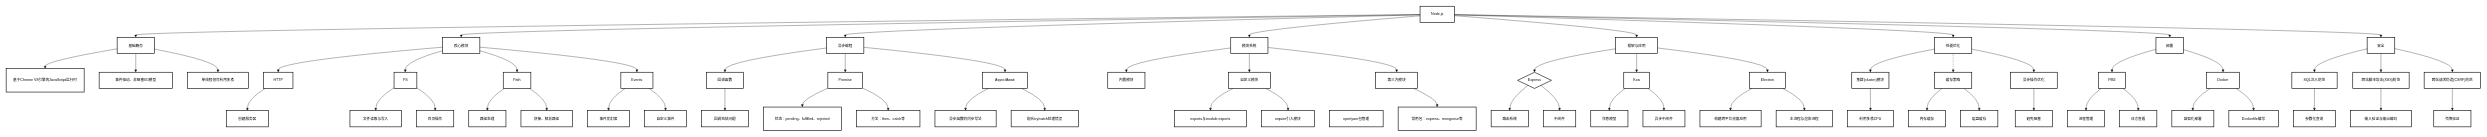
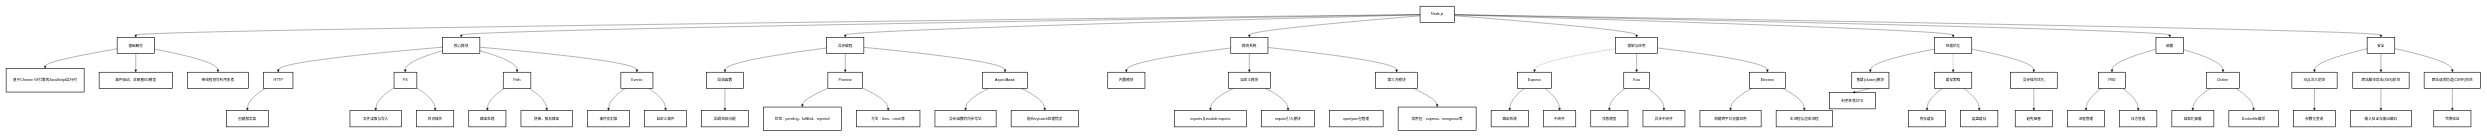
(1535, 70) -> (1535, 70)
(1535, 80) -> (1535, 80)
(1871, 119) -> (1853, 101)
